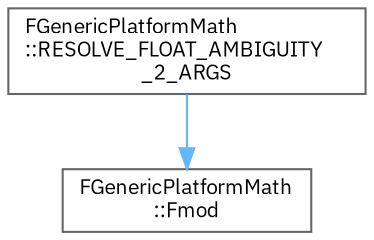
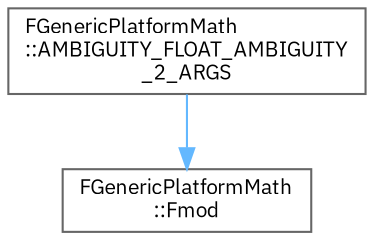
(187, 51) -> (187, 51)
